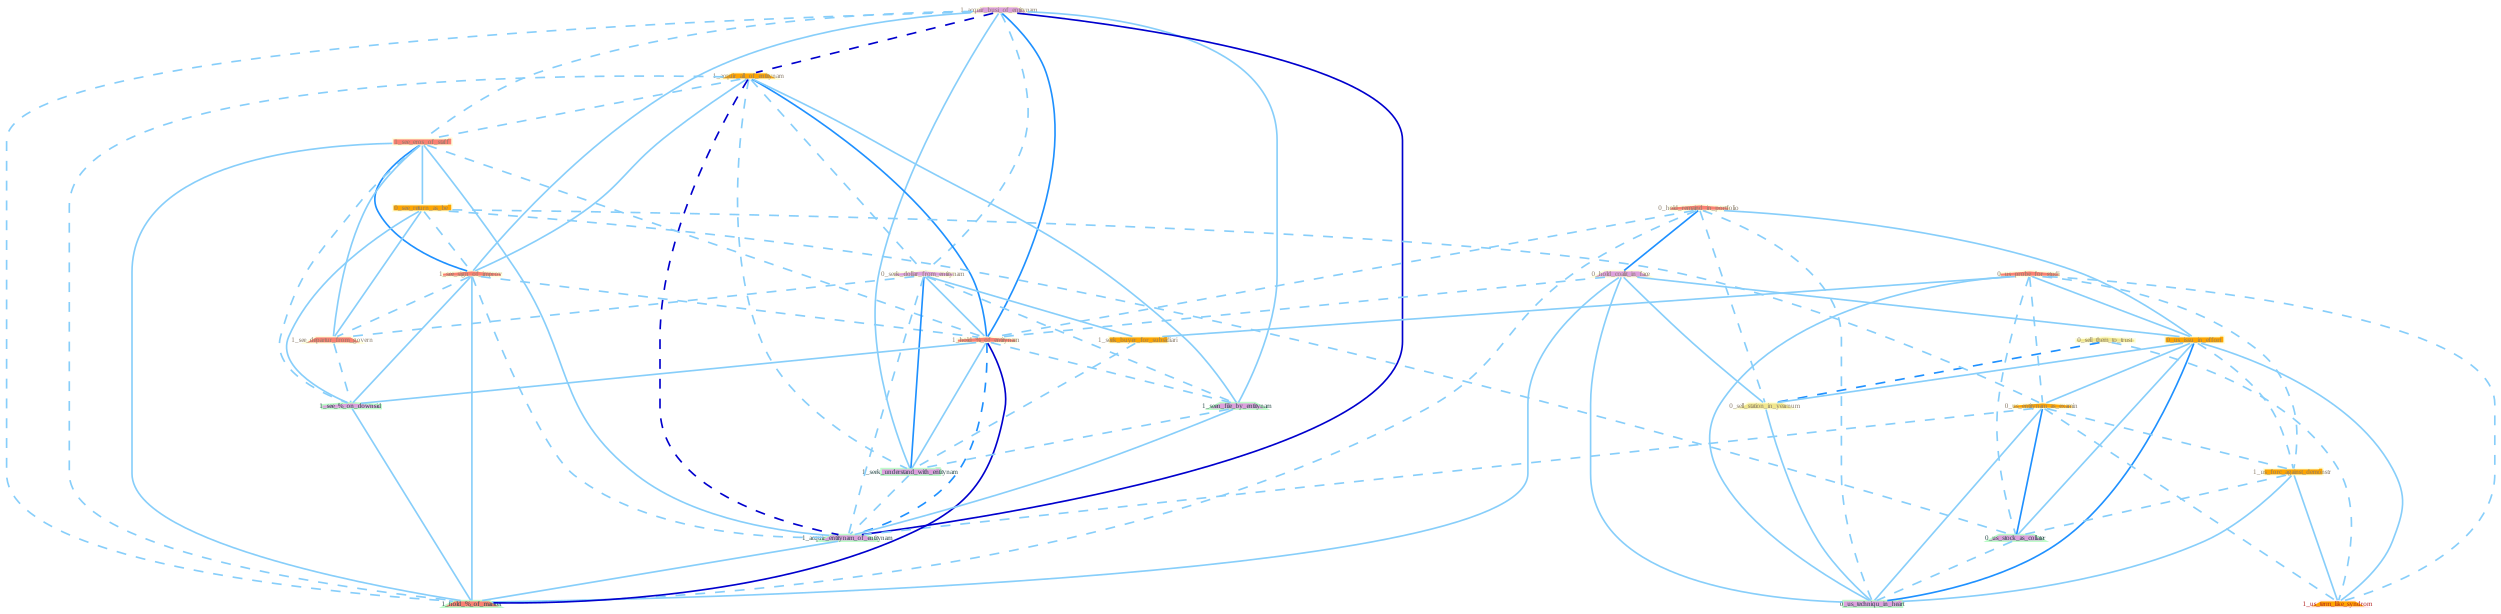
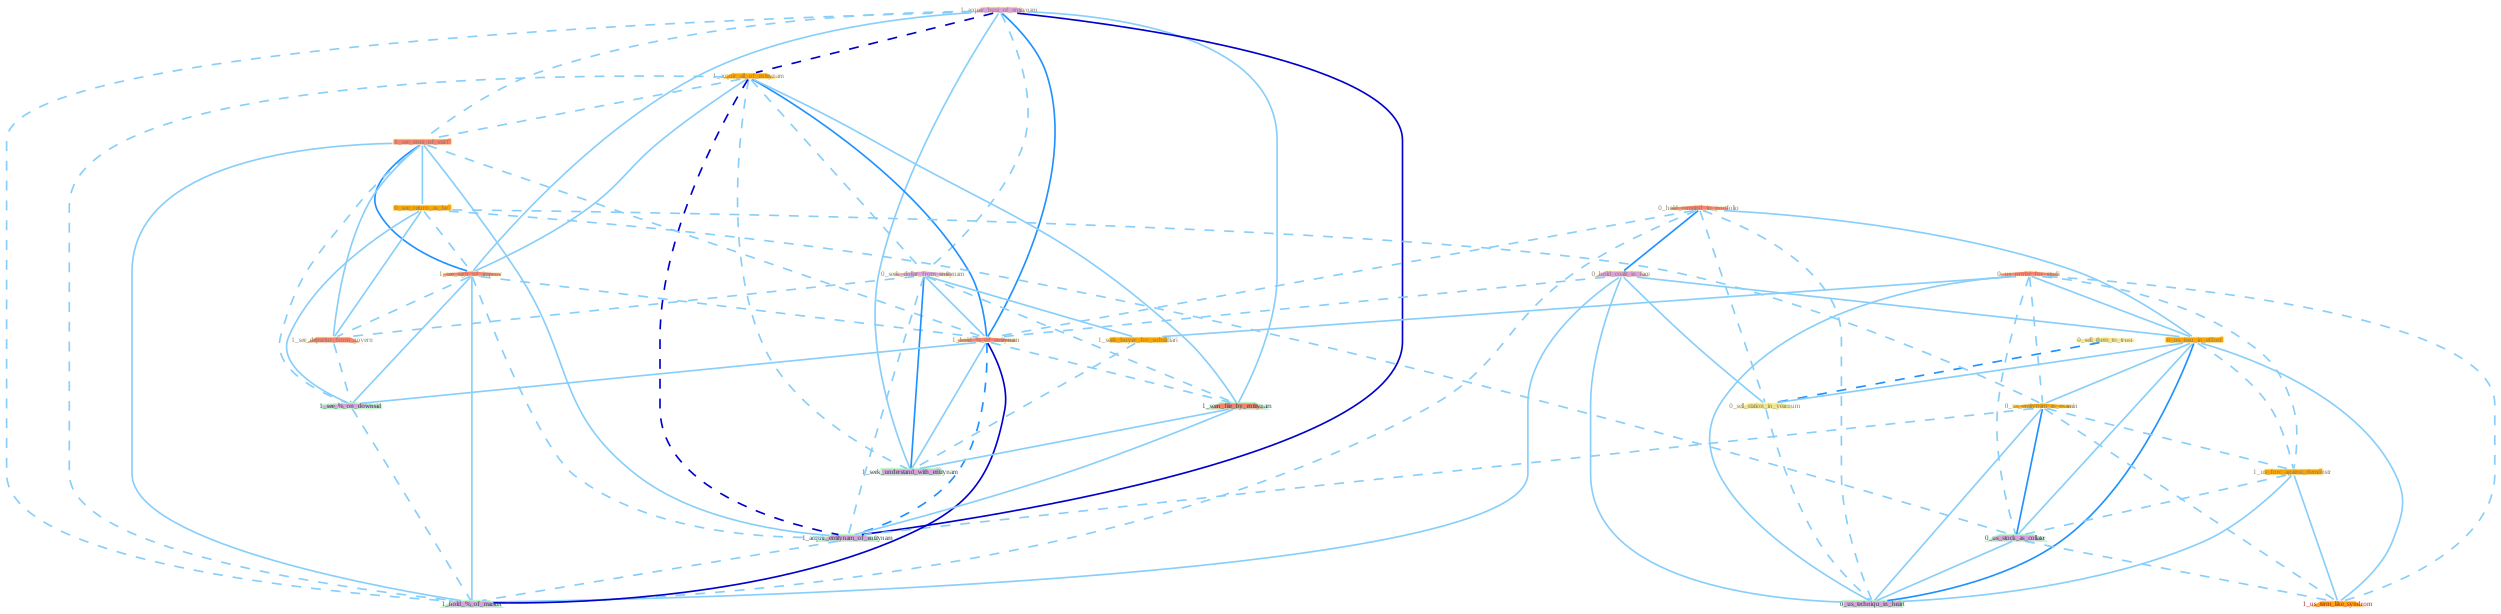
(1238, 406) -> (1238, 406)
(2309, 433) -> (2177, 571)
(1074, 439) -> (1074, 439)
(411, 505) -> (411, 505)
(879, 505) -> none
(1804, 514) -> (1804, 514)
(660, 571) -> (660, 571)
(1944, 571) -> (1944, 571)
(472, 604) -> (472, 604)
